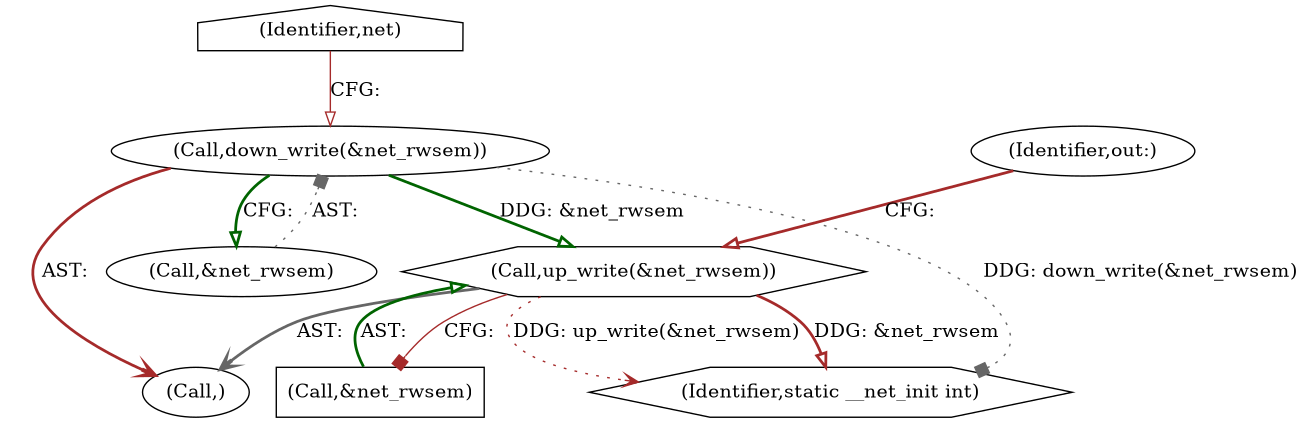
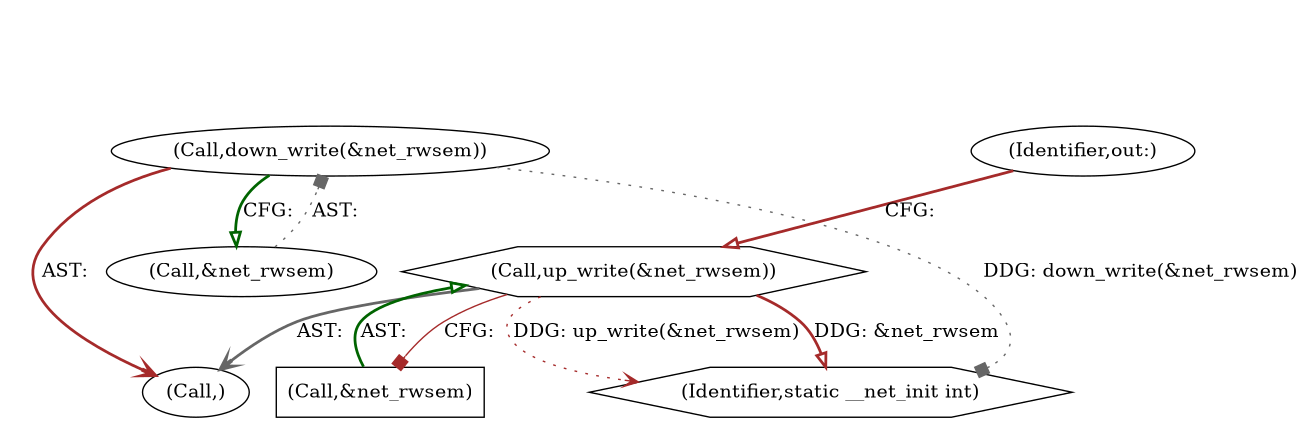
(330, 30) -> none
(474, 208) -> none
